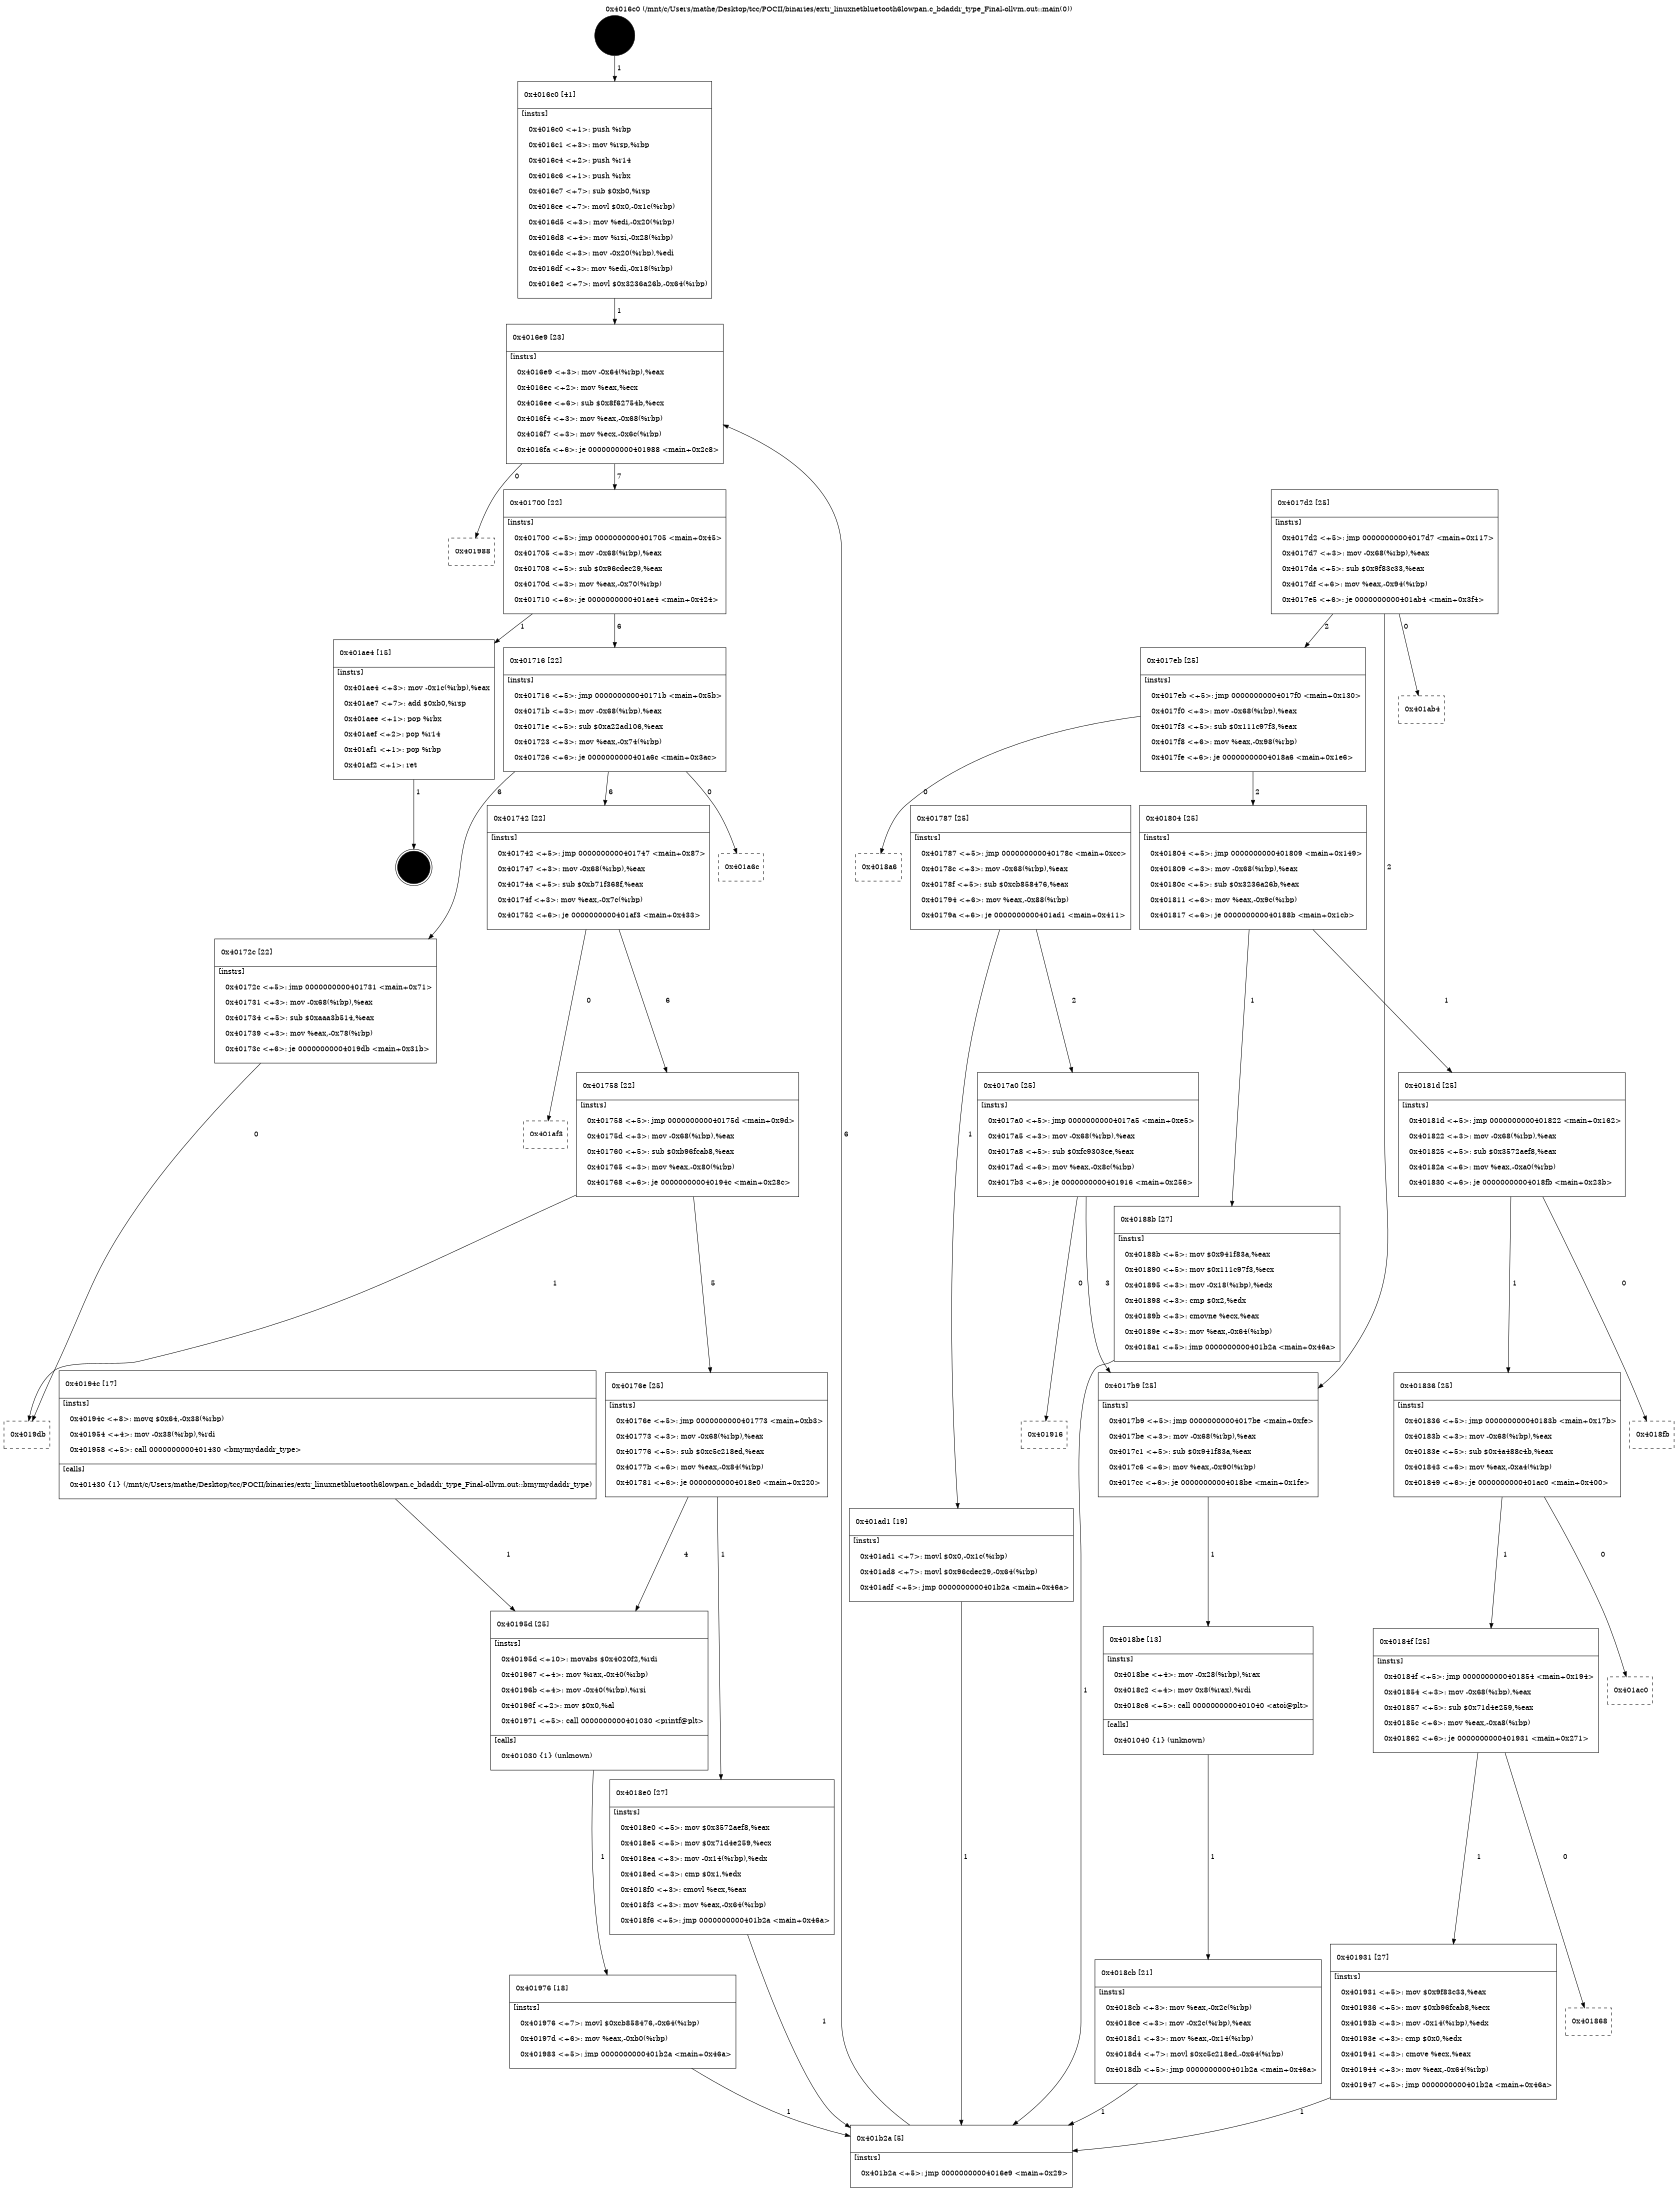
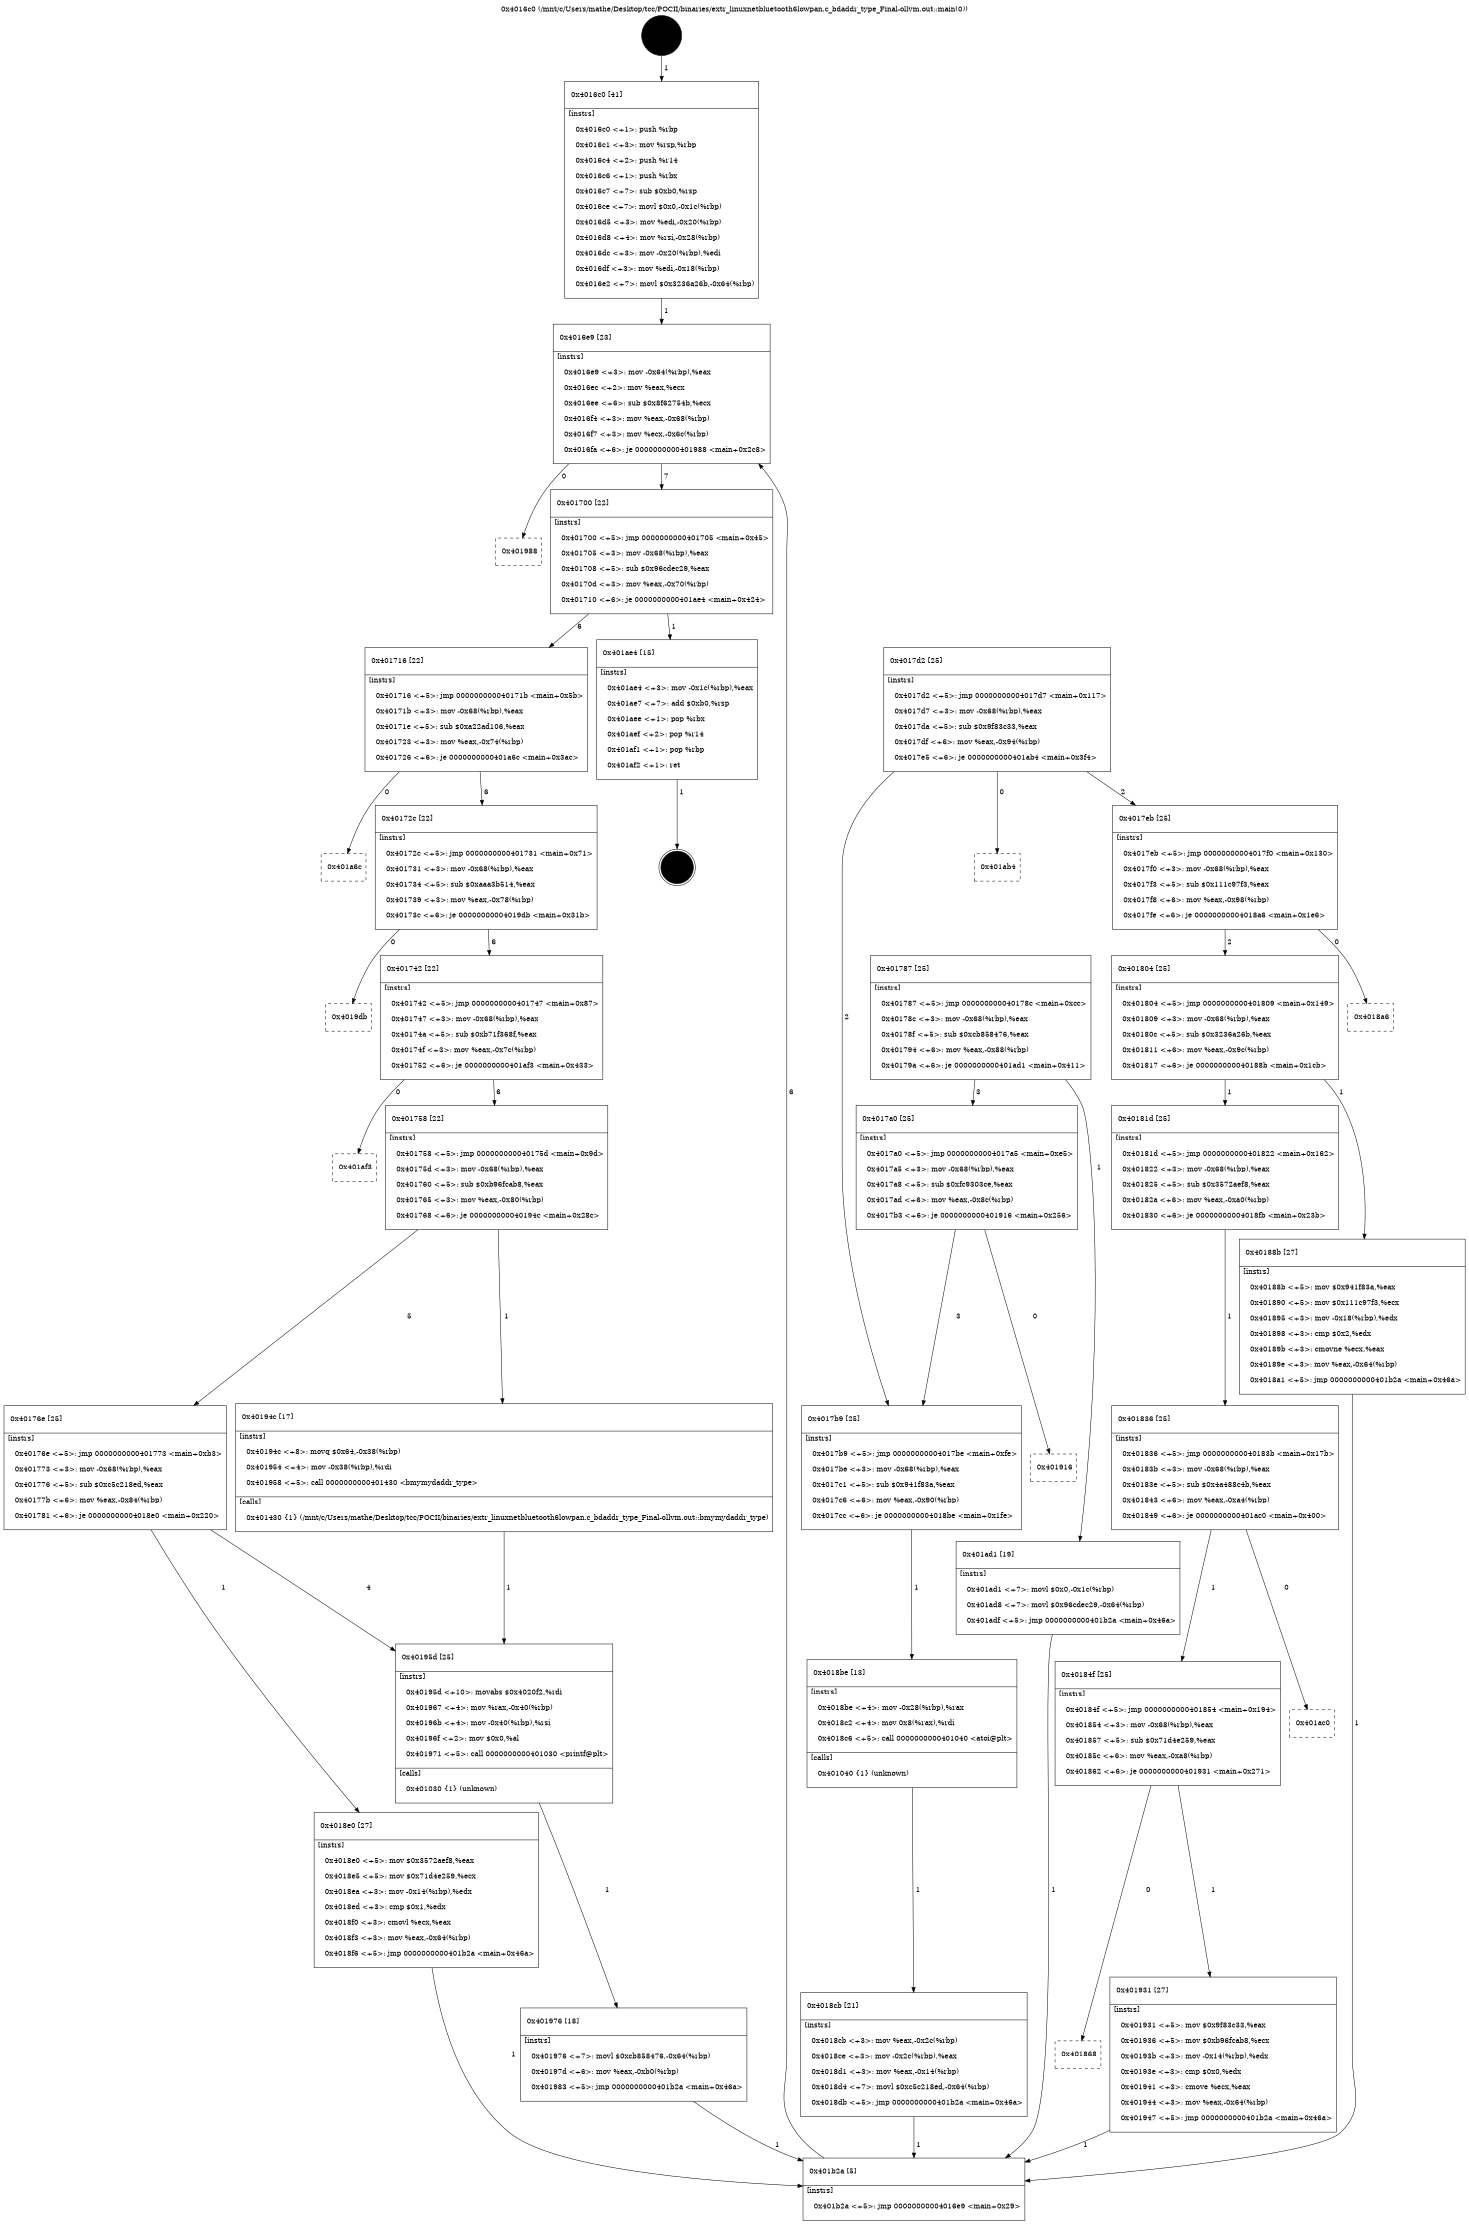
(607, 786) -> (489, 940)
(1073, 1001) -> (977, 1093)
(298, 1316) -> (500, 1314)
(1652, 1435) -> none
